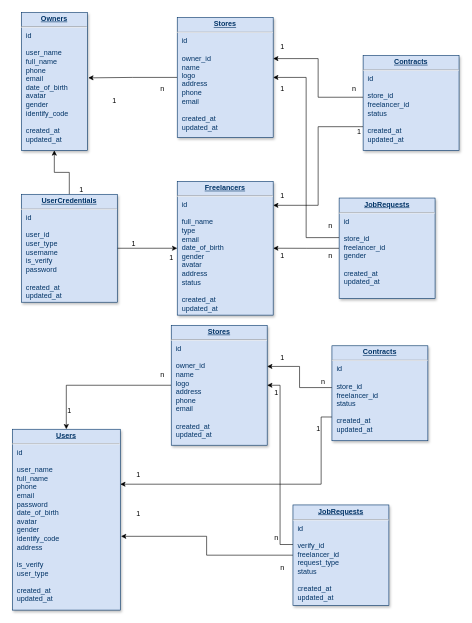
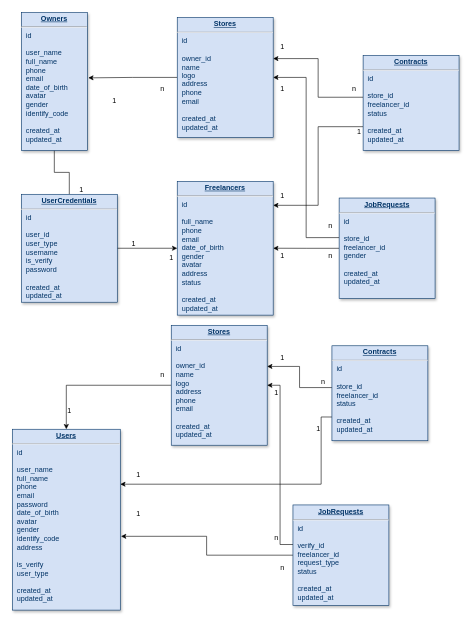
(54, 155) -> (54, 154)
(203, 233) -> (203, 233)
